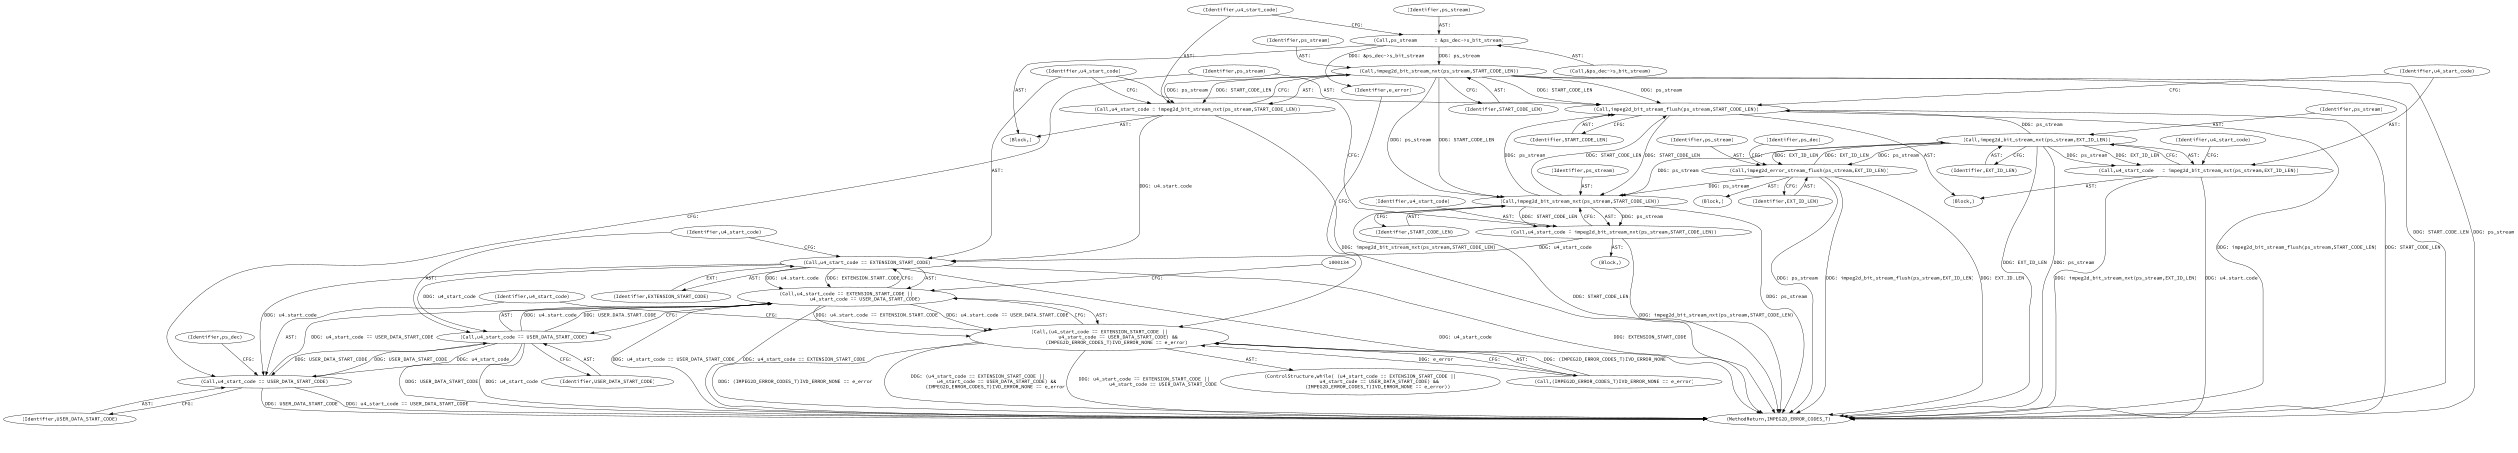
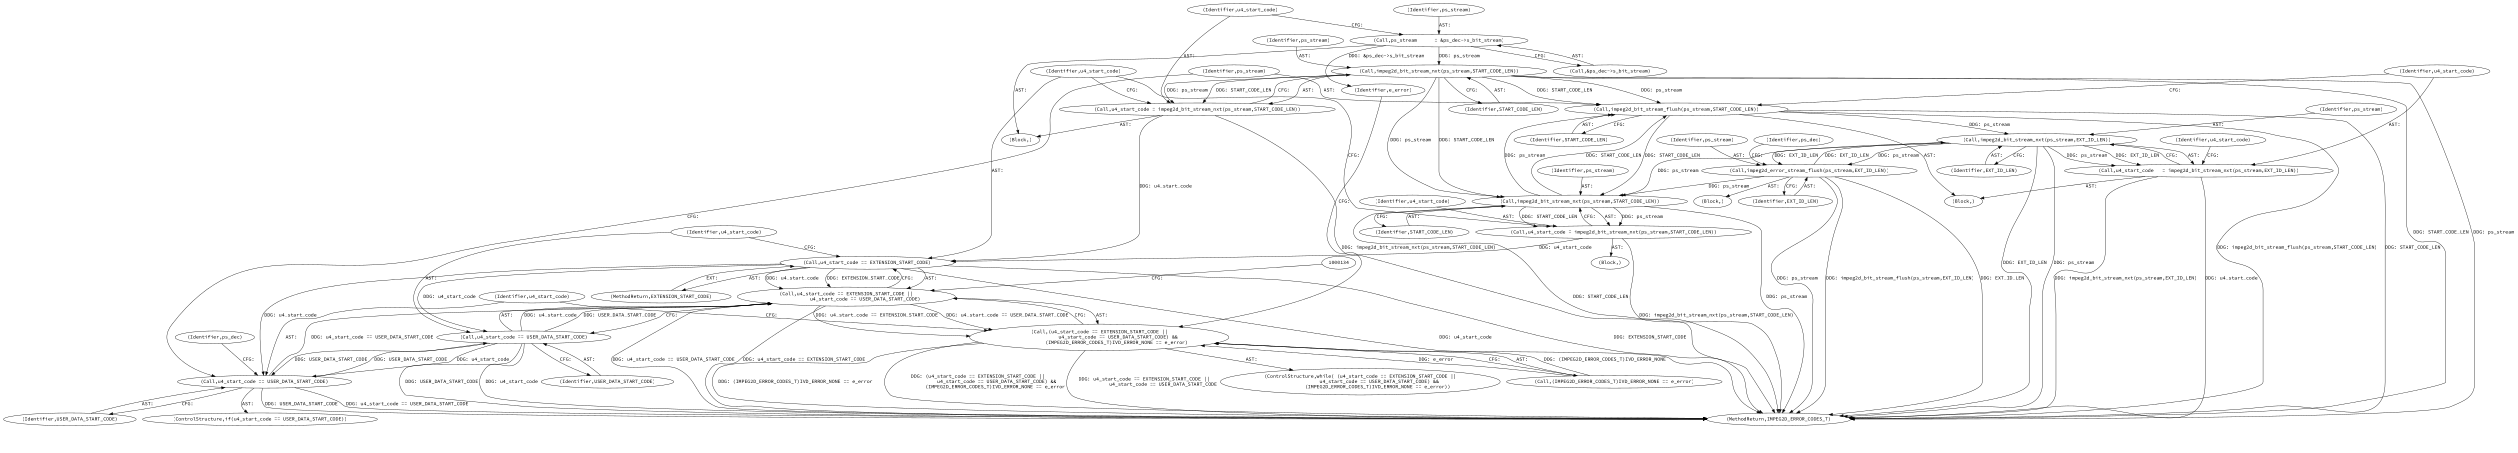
none -> (1524, 56)
(1912, 114) -> (1892, 118)
(661, 297) -> (661, 297)
none -> (260, 419)
